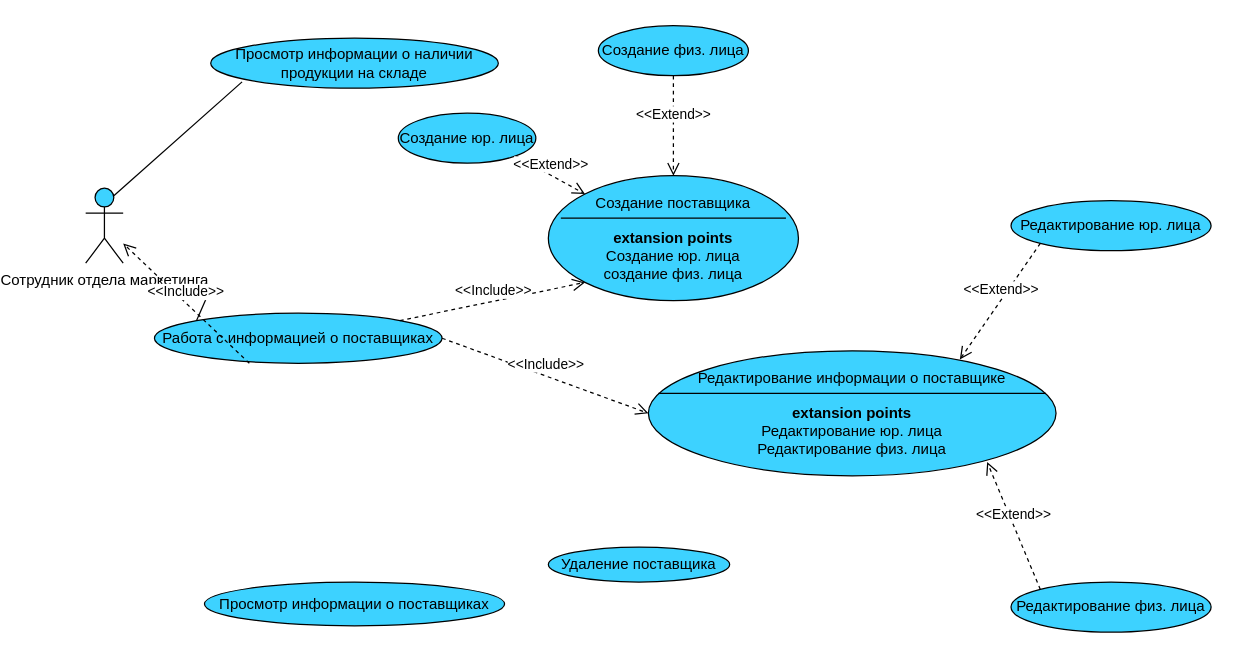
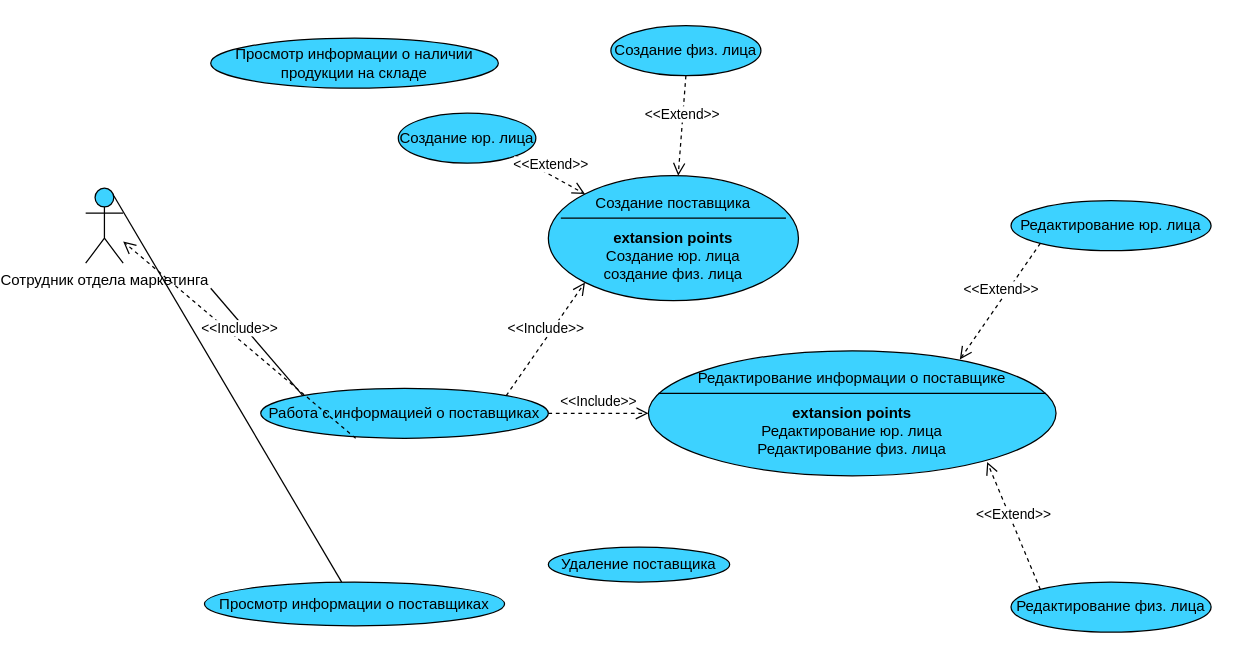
(673, 51) -> (686, 51)
(177, 139) -> (255, 435)
(298, 338) -> (404, 413)
